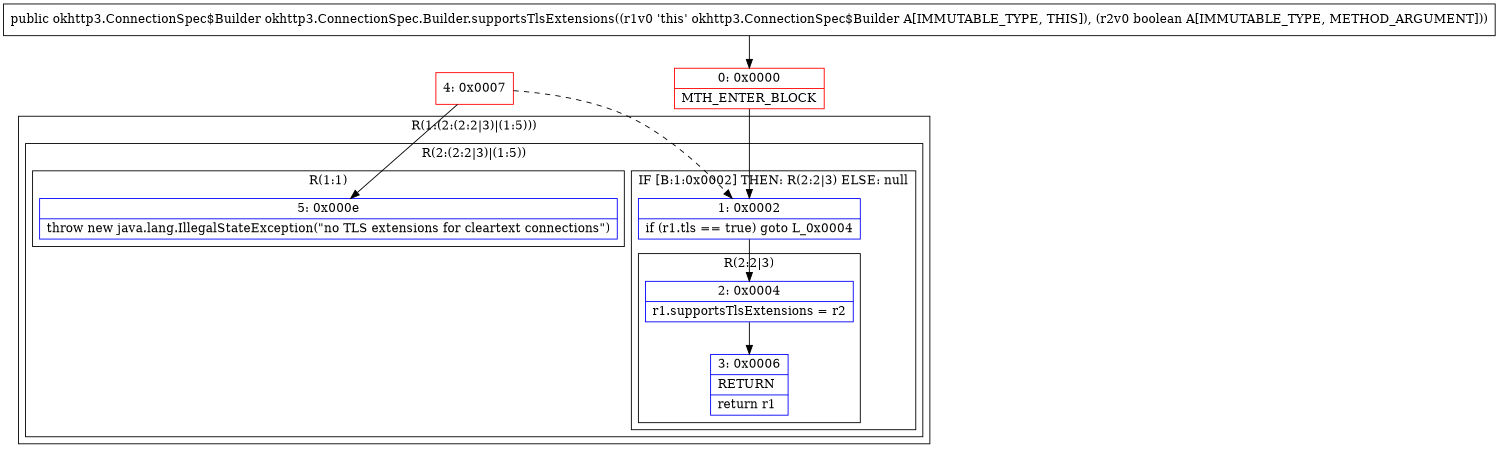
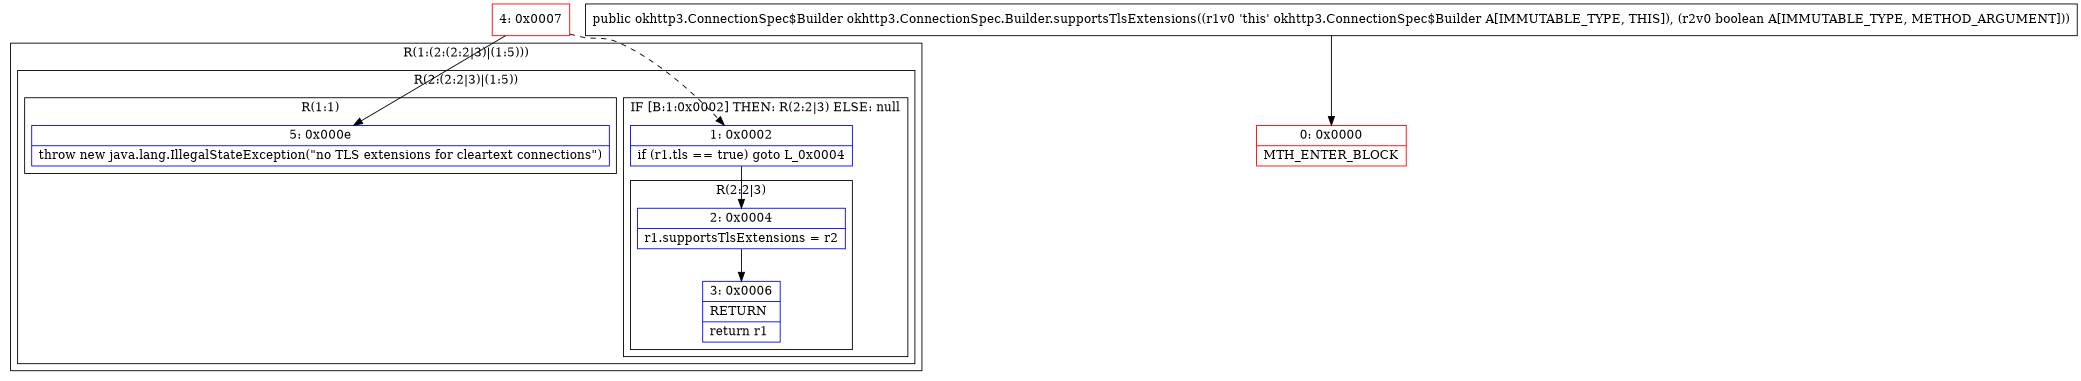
(749, 149) -> none
